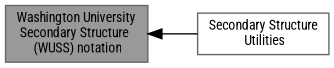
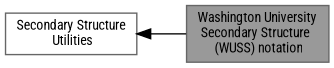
(180, 34) -> (169, 34)
